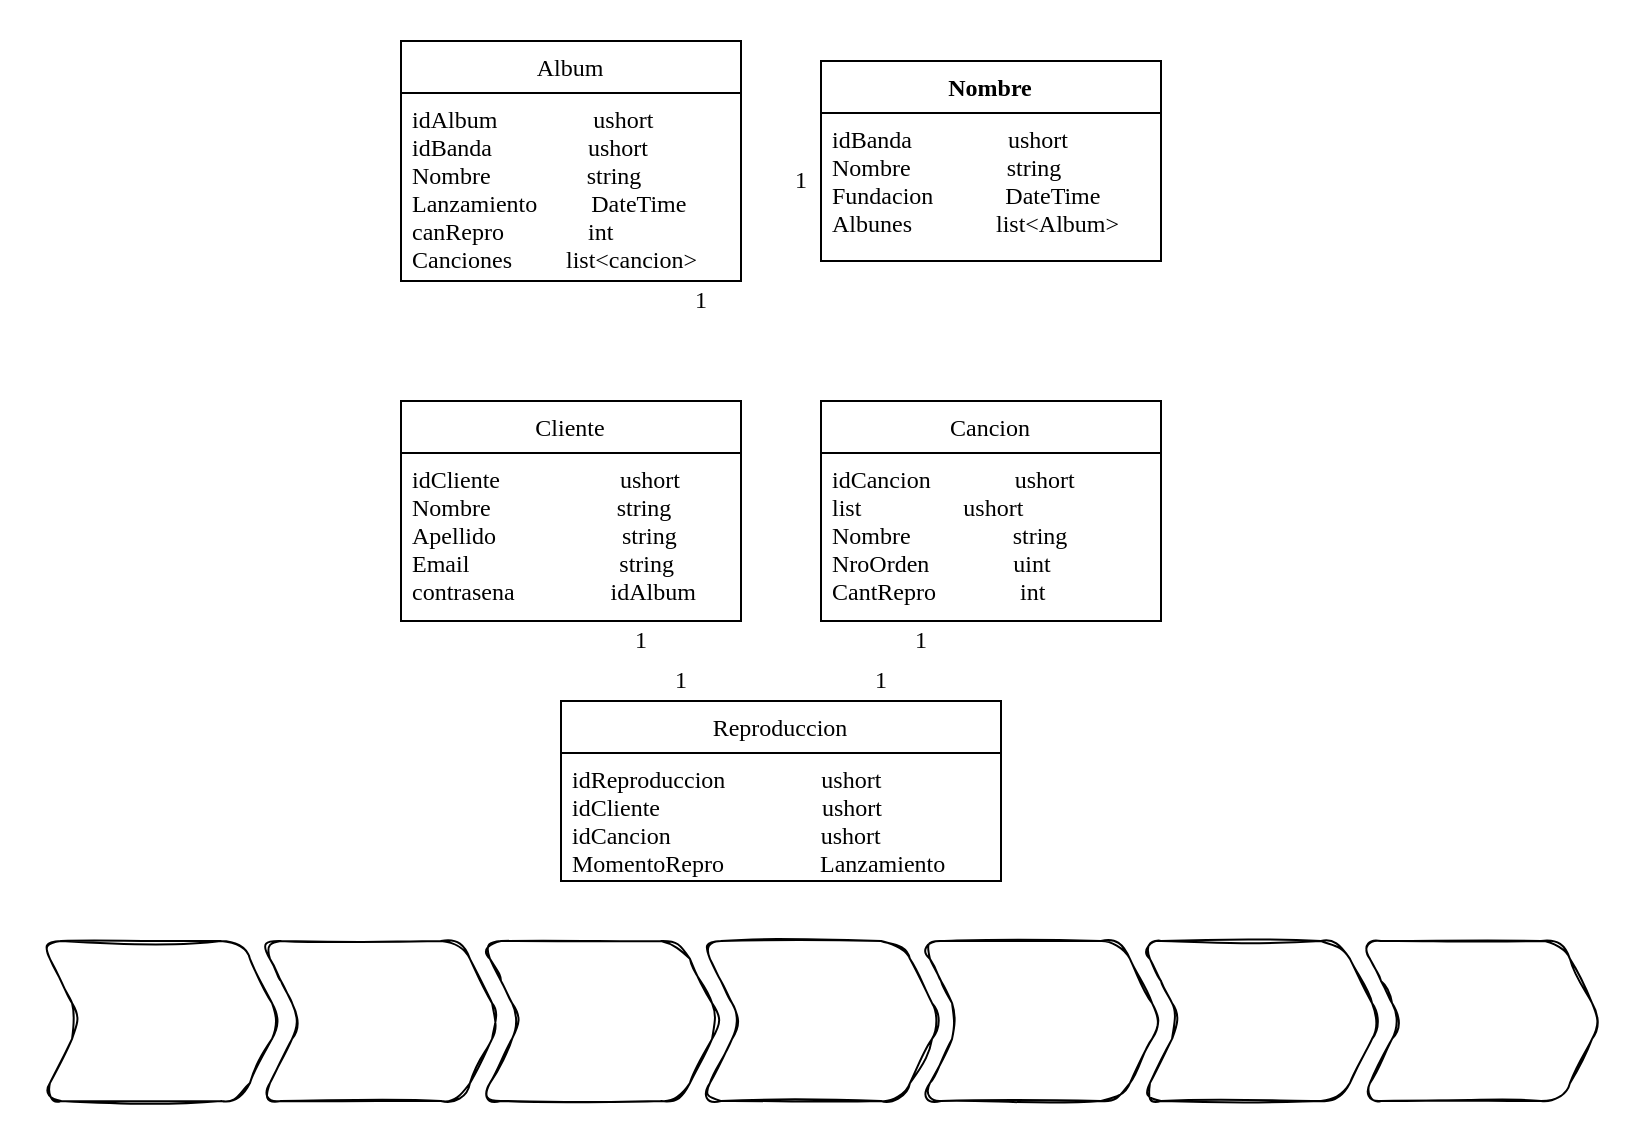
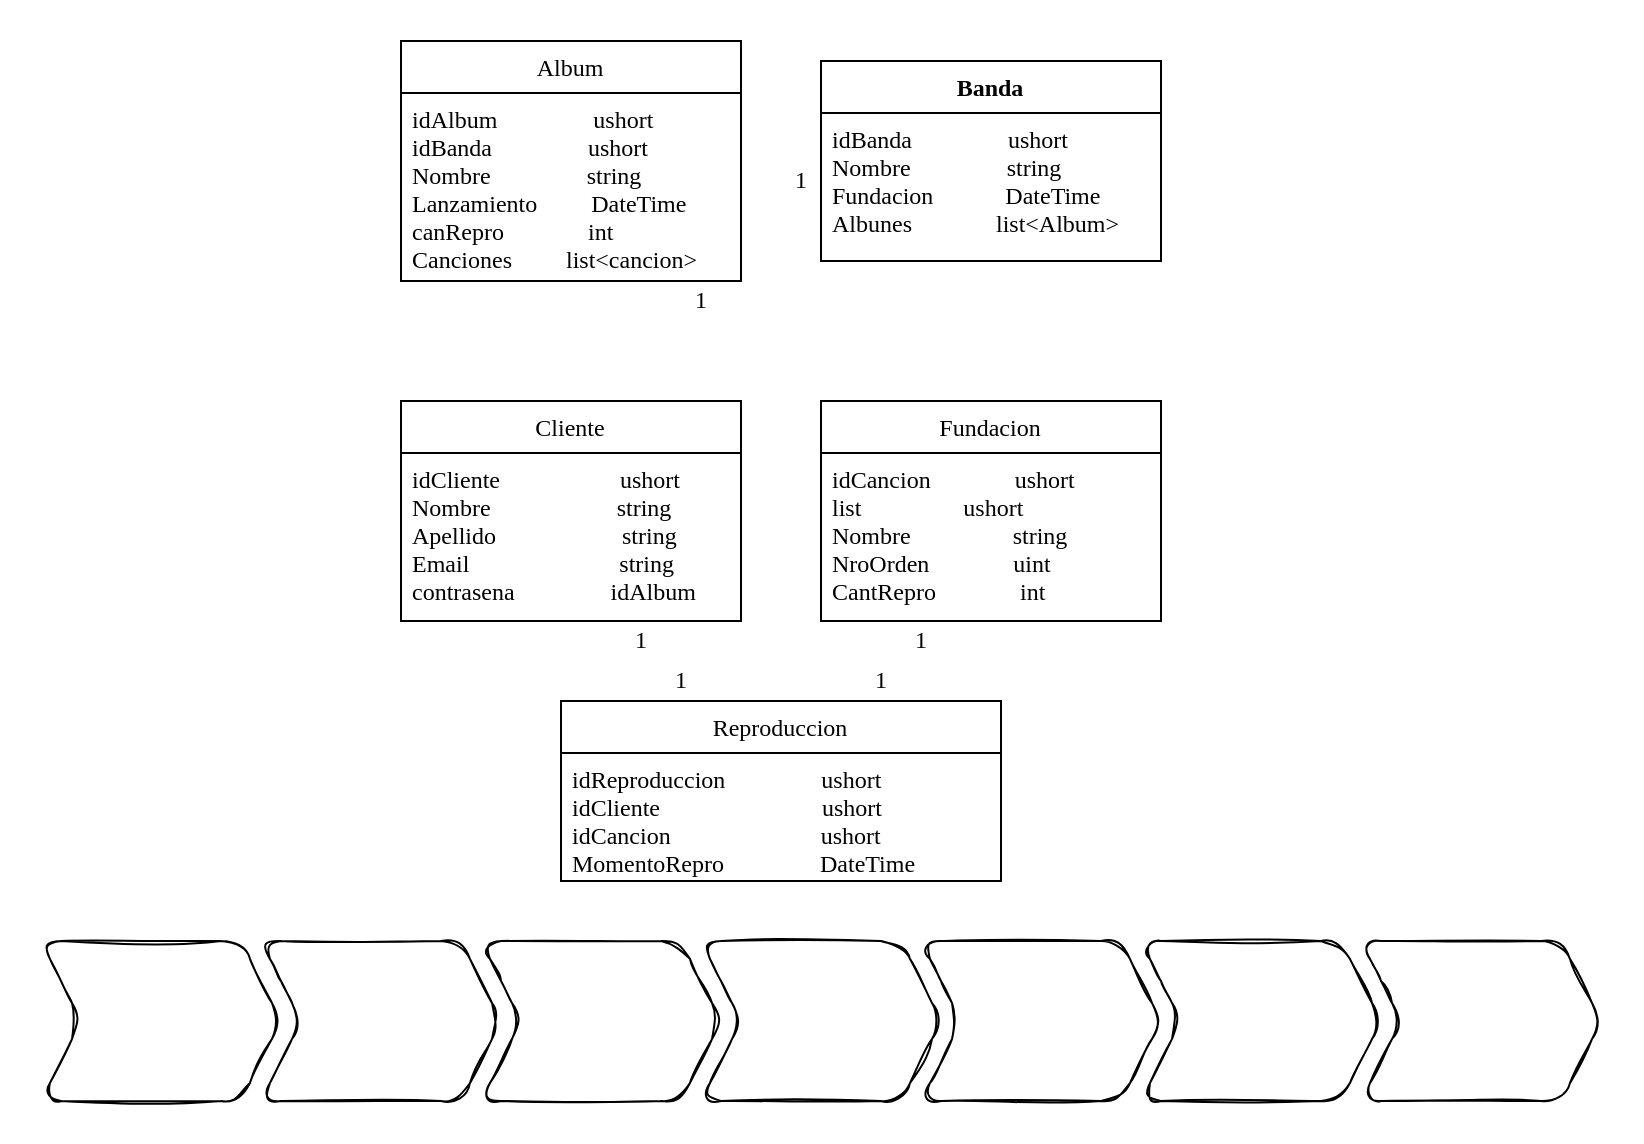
(990, 88) -> (990, 88)
(990, 428) -> (990, 428)
(783, 780) -> (783, 780)
